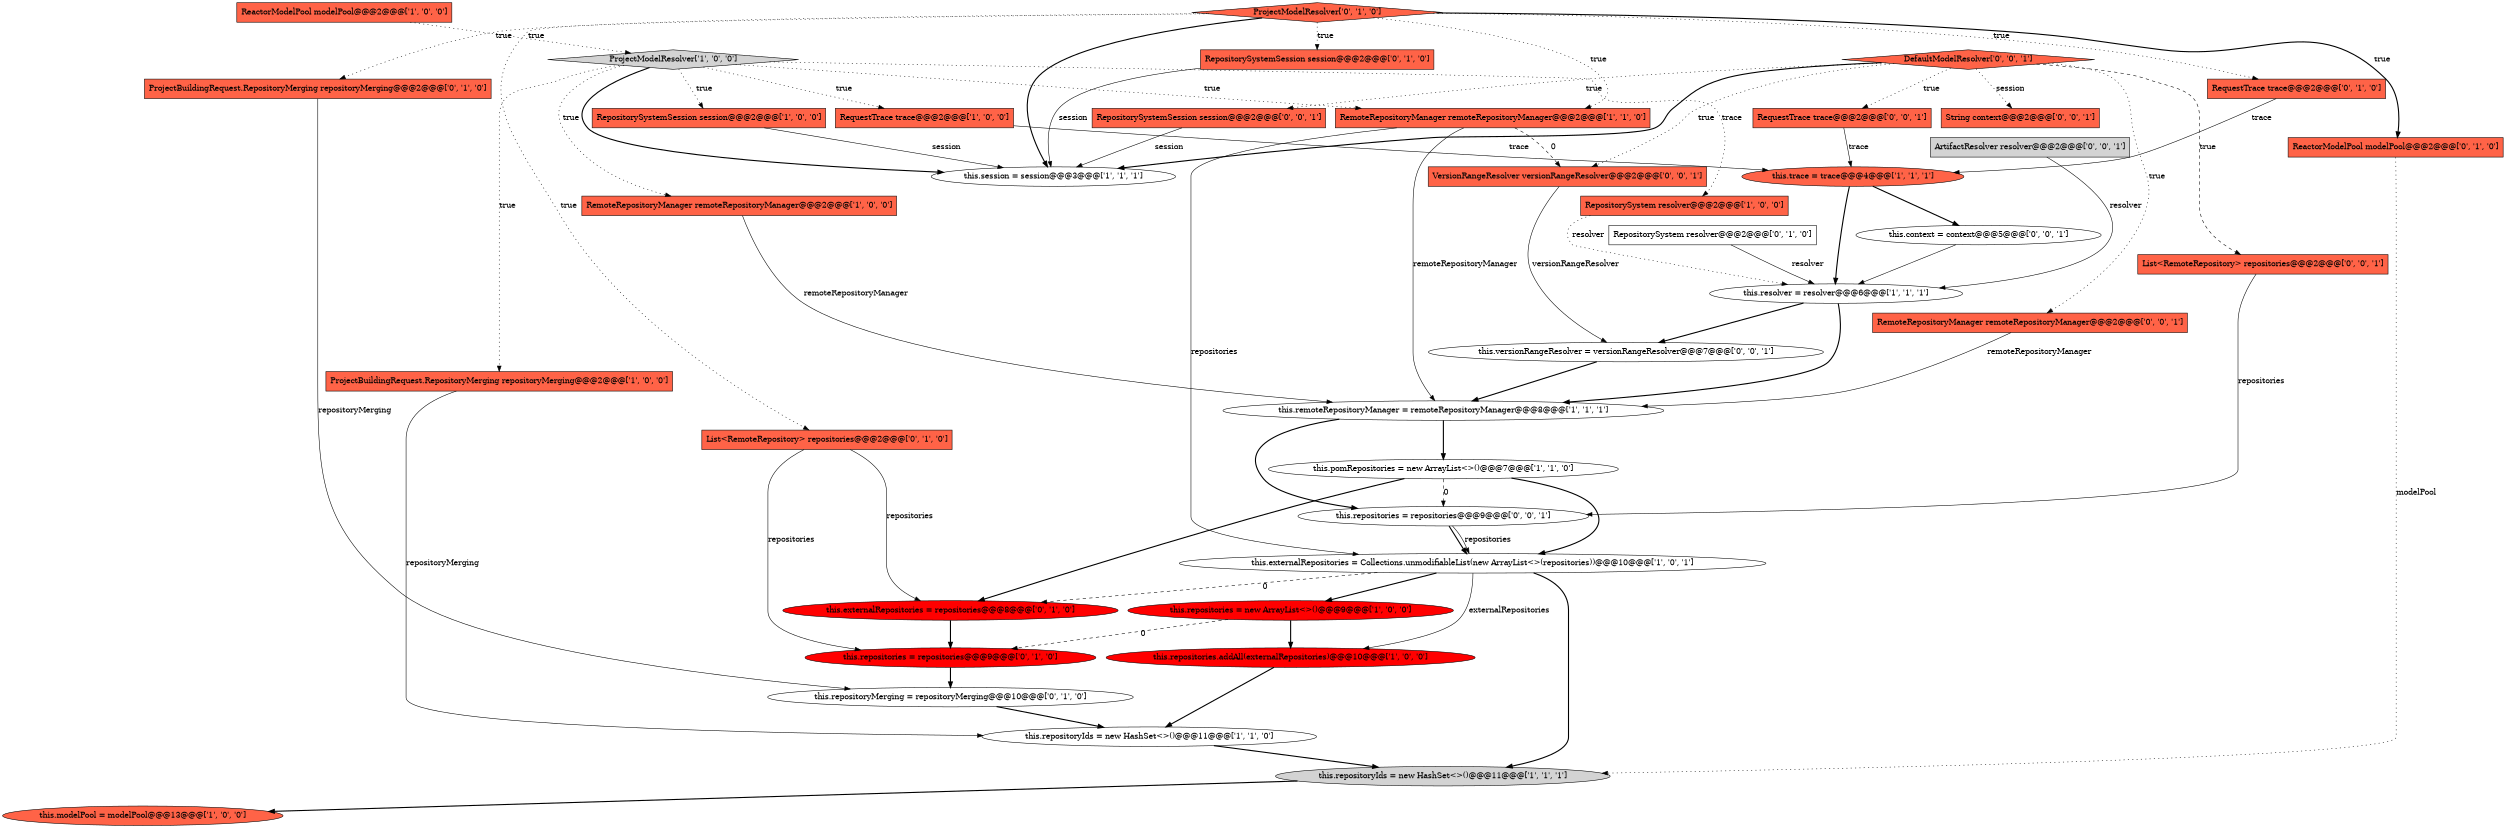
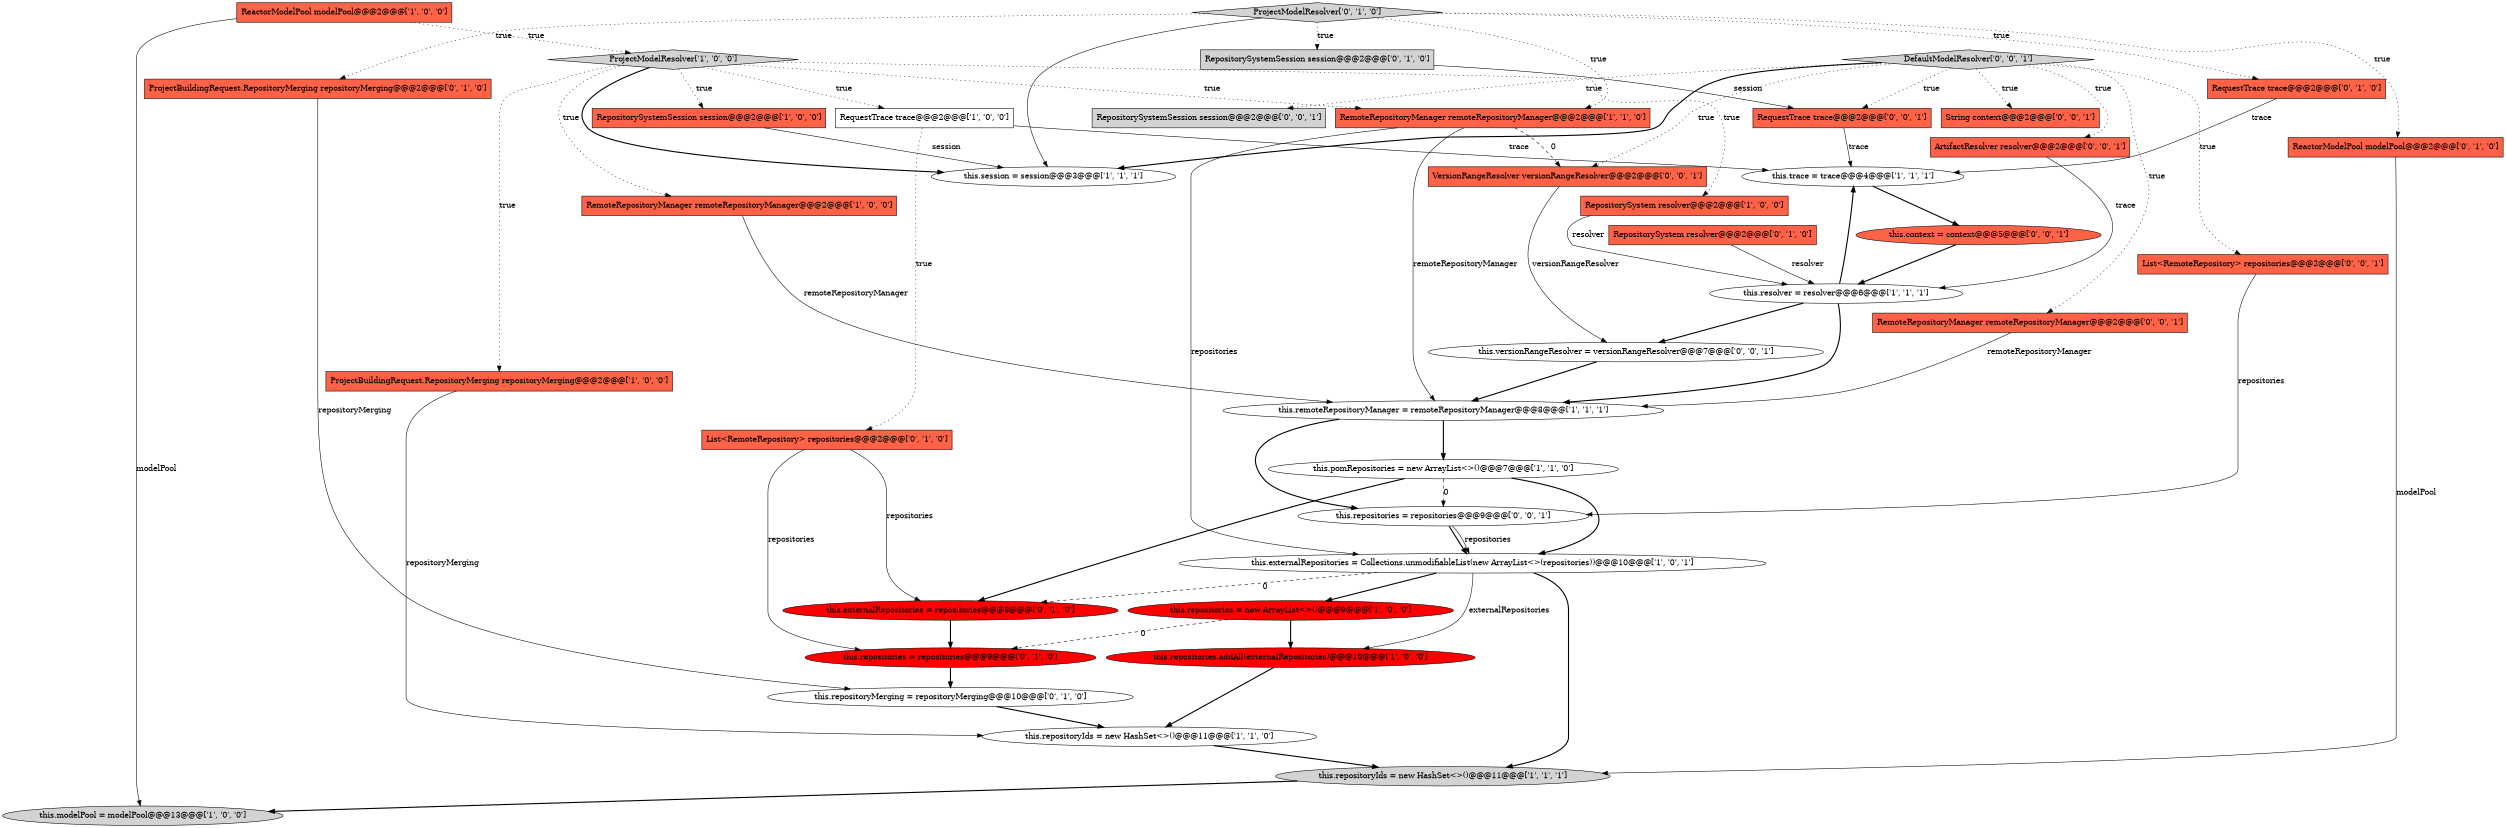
(1317, 12) -> (1317, 12)
(1945, 28) -> (1945, 28)
(517, 45) -> (916, 289)
(1102, 46) -> (1102, 46)
(1317, 60) -> (1317, 60)
(1968, 60) -> (1968, 60)
(1105, 86) -> (1621, 81)
(2010, 89) -> (2010, 89)
none -> (2085, 89)
(2196, 102) -> (2196, 102)
(924, 118) -> (924, 118)
(1209, 118) -> (1209, 118)
(1732, 118) -> (1732, 118)
(1132, 146) -> none
(2030, 147) -> (2030, 147)
(1853, 177) -> (1853, 177)
(2126, 206) -> (2126, 206)
(1841, 232) -> (1848, 238)
(1713, 235) -> (1713, 235)
(1979, 235) -> (1979, 235)
(1655, 261) -> (1655, 261)
(1910, 263) -> (1910, 263)
none -> (136, 373)
(2292, 751) -> (2292, 751)
(143, 816) -> (143, 816)
